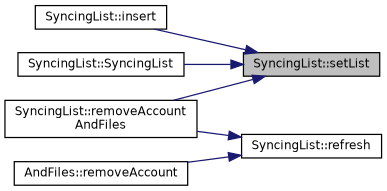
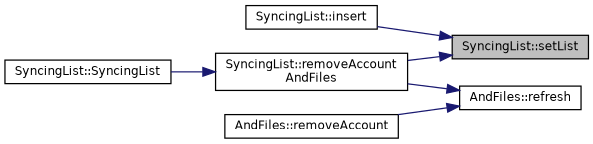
(207, 64) -> (187, 72)
(312, 146) -> (520, 98)
